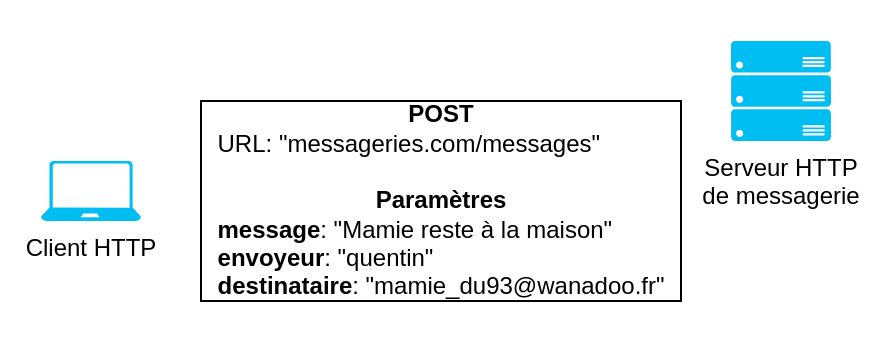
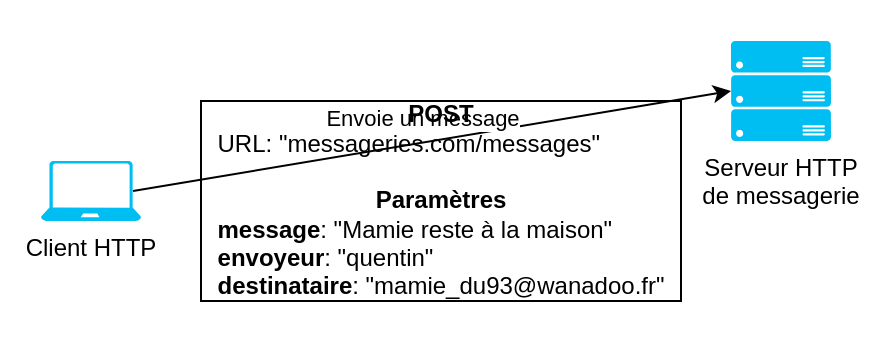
none -> (425, 142)
